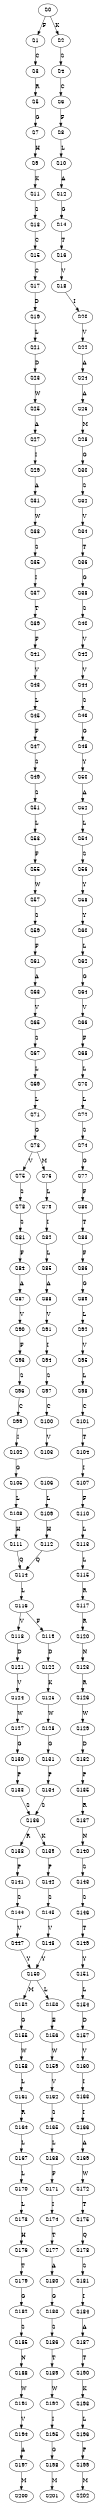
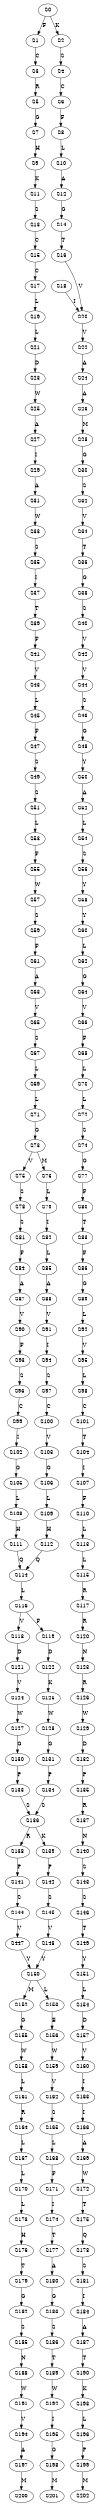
(62, 269) -> (76, 283)
(37, 302) -> (37, 302)
none -> (47, 1466)
